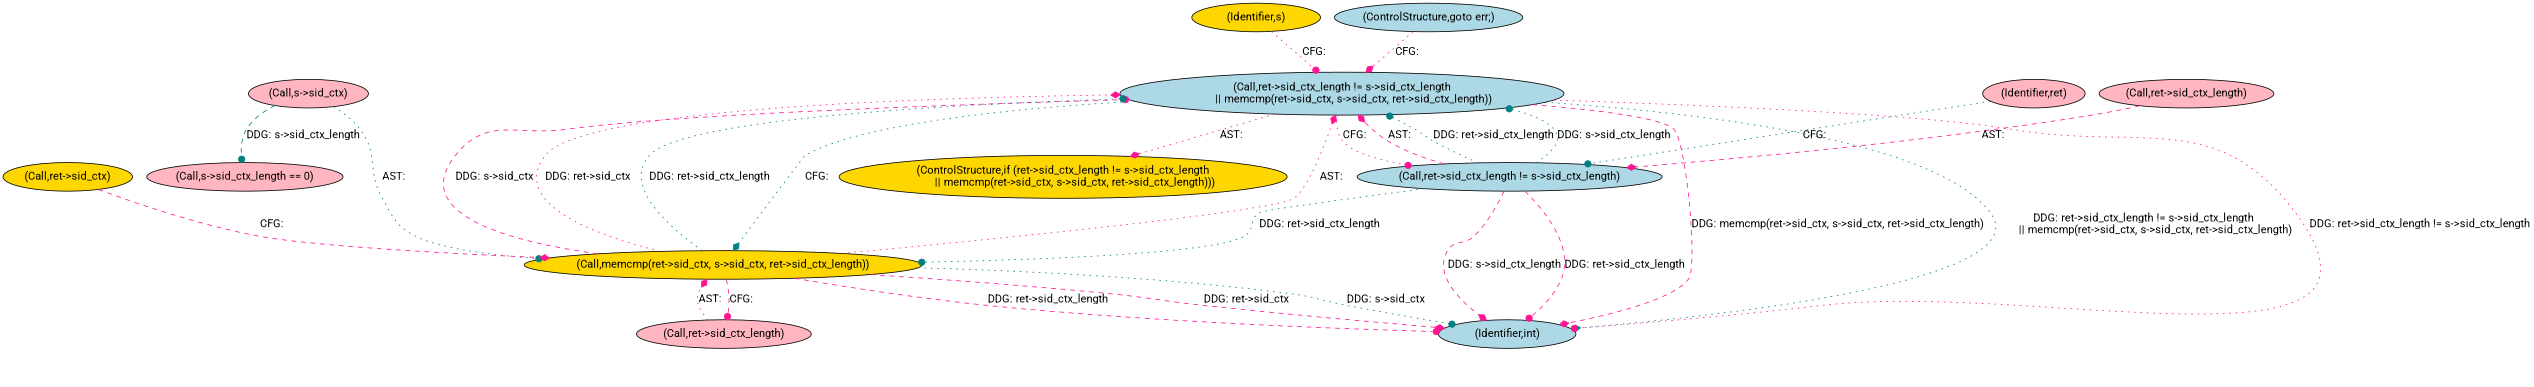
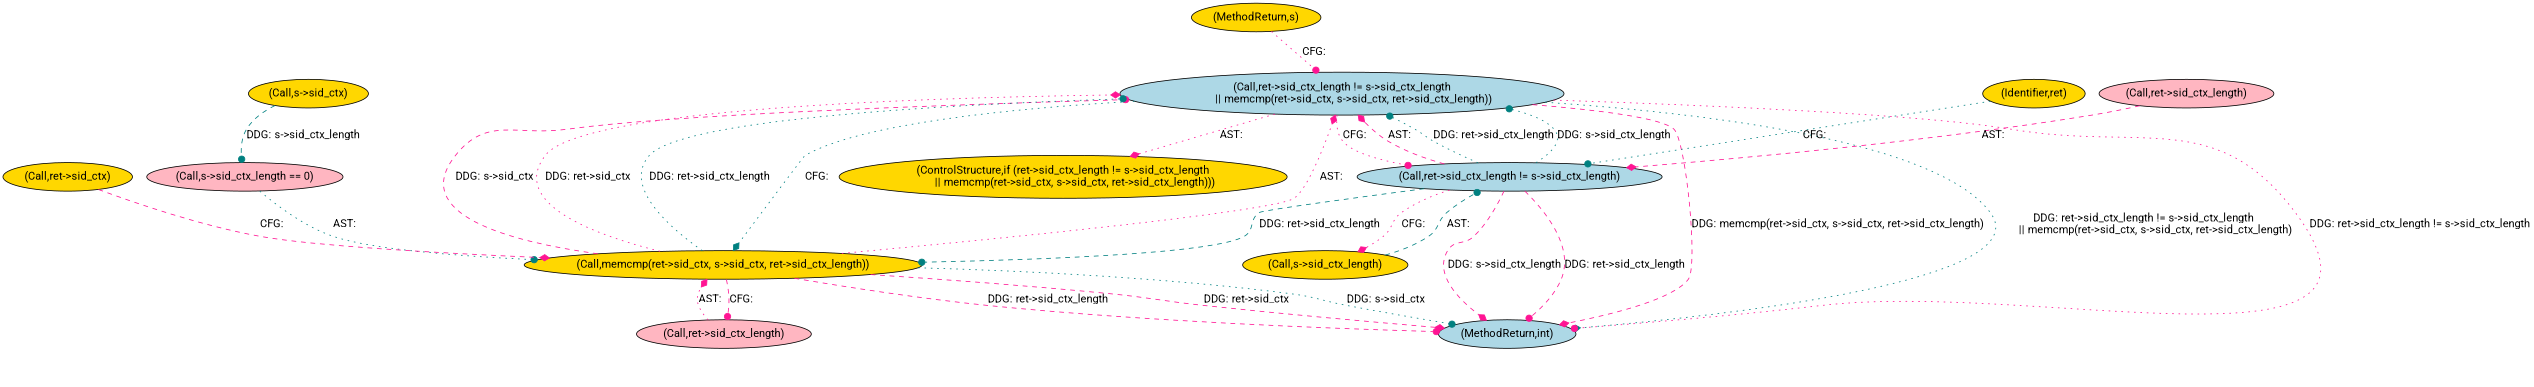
(1256, 17) -> (1256, 17)
(1429, 17) -> none
(308, 94) -> (308, 94)
(2034, 94) -> (2034, 94)
(400, 226) -> (353, 242)
(1183, 249) -> (1183, 249)
none -> (1325, 265)
(1507, 334) -> (1507, 334)
